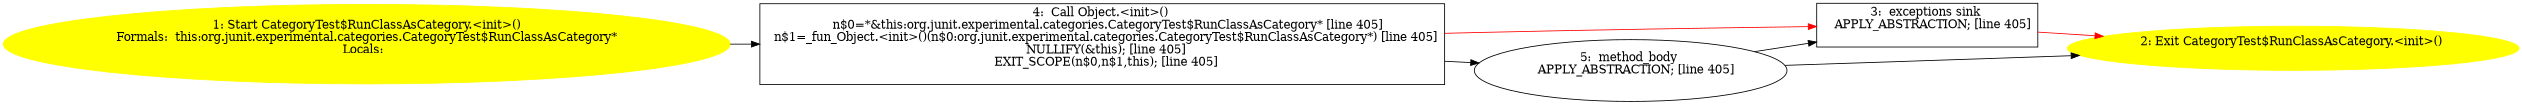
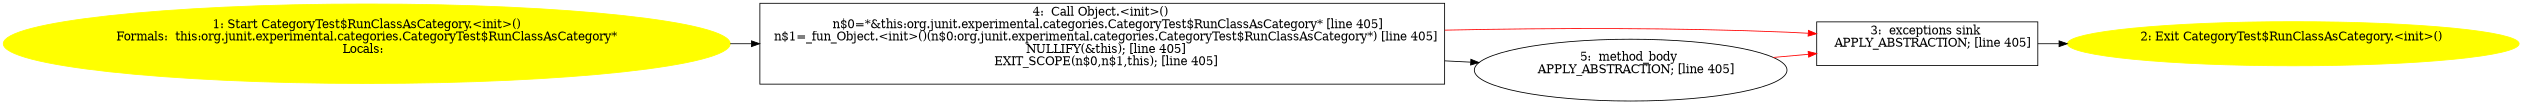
(2066, 34) -> (2048, 44)
(1781, 47) -> (1791, 56)
(1928, 61) -> none
